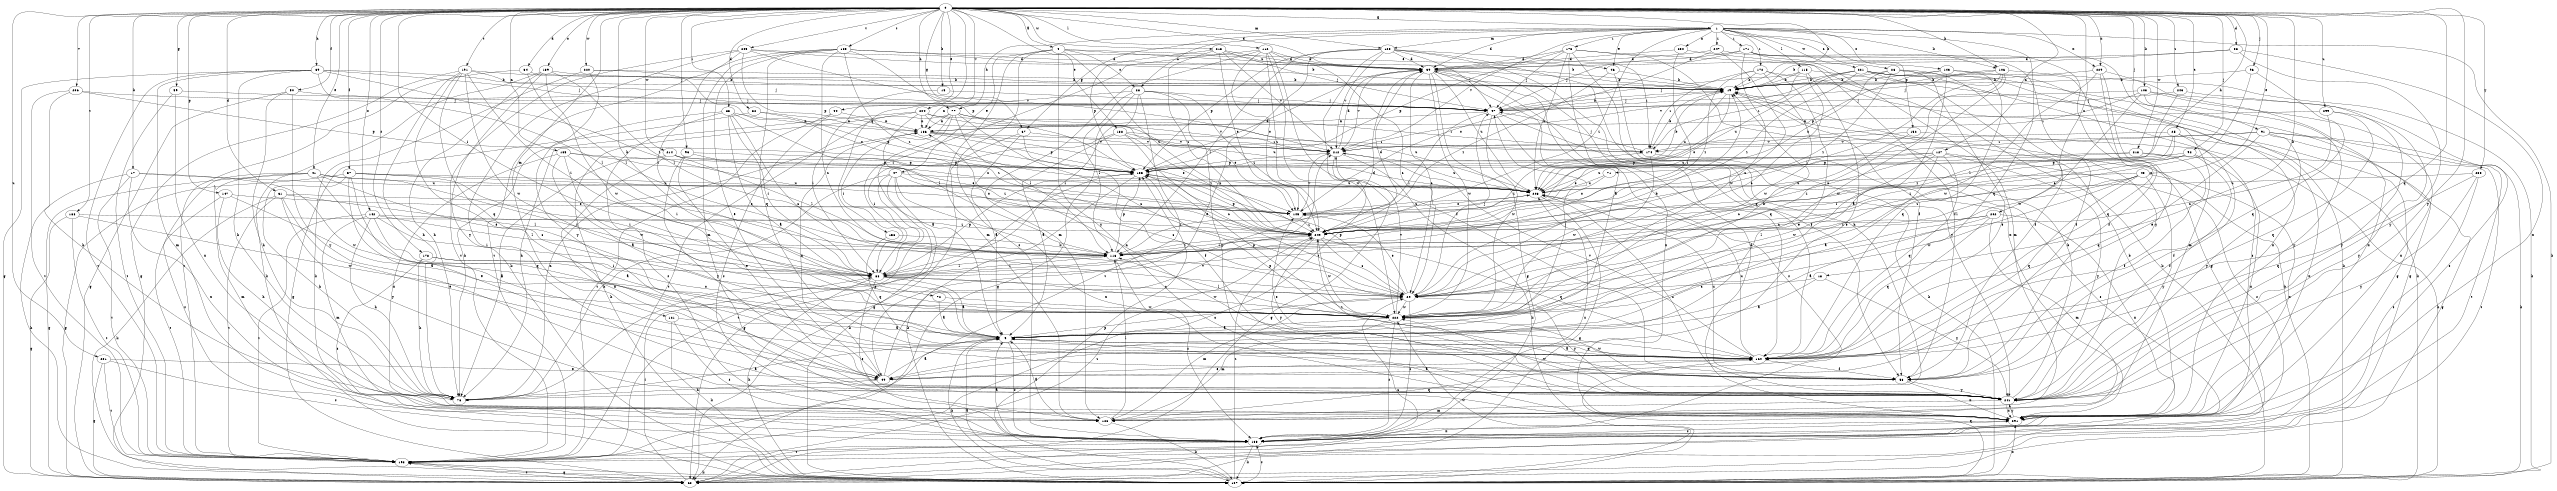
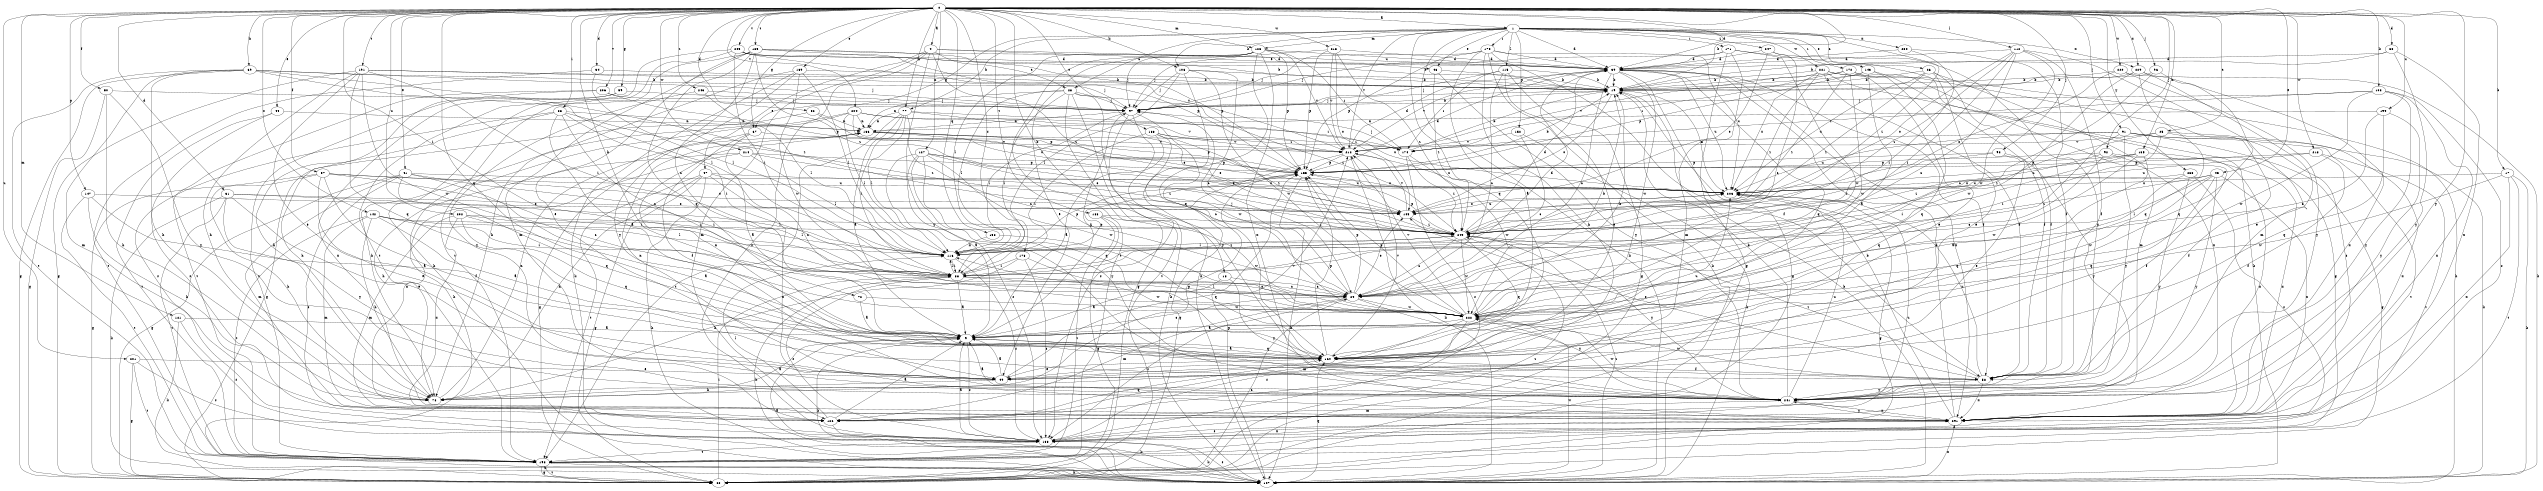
(944, 90) -> none
(2326, 111) -> (2384, 111)
(1609, 173) -> none
